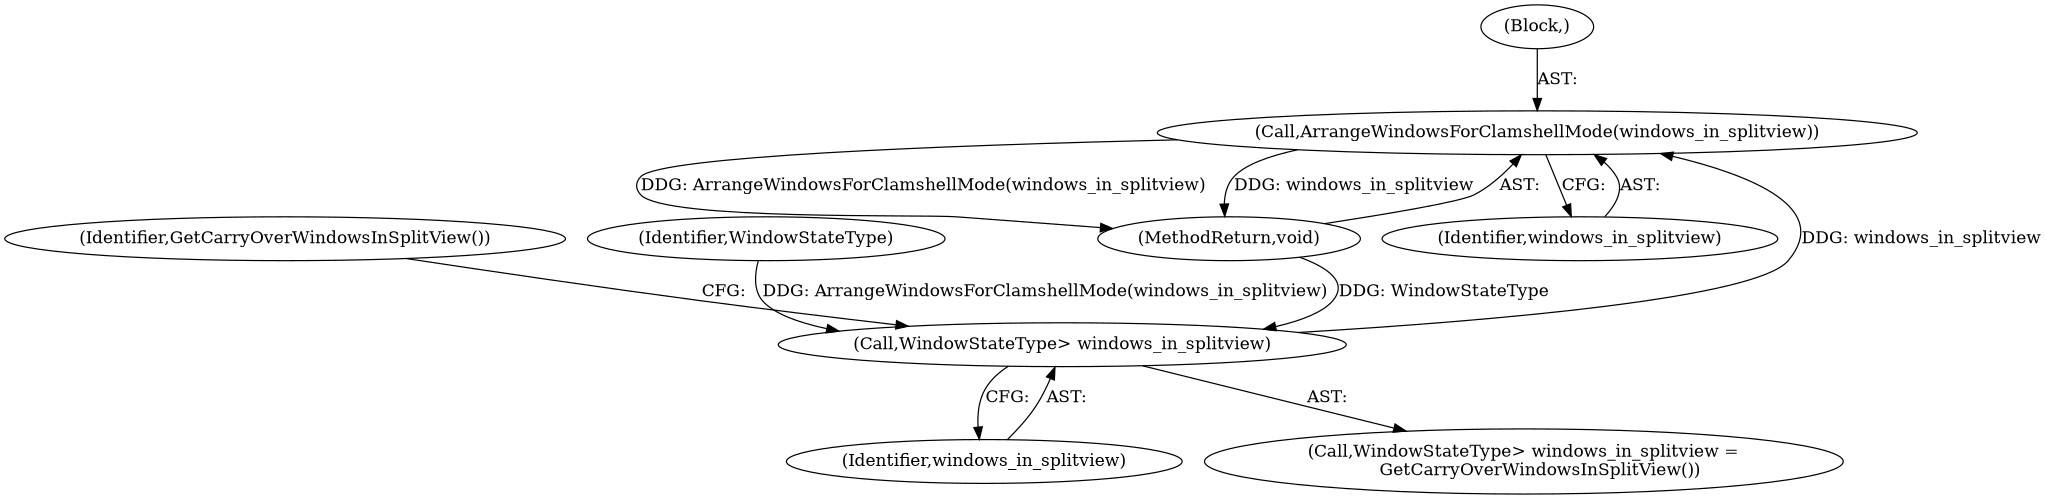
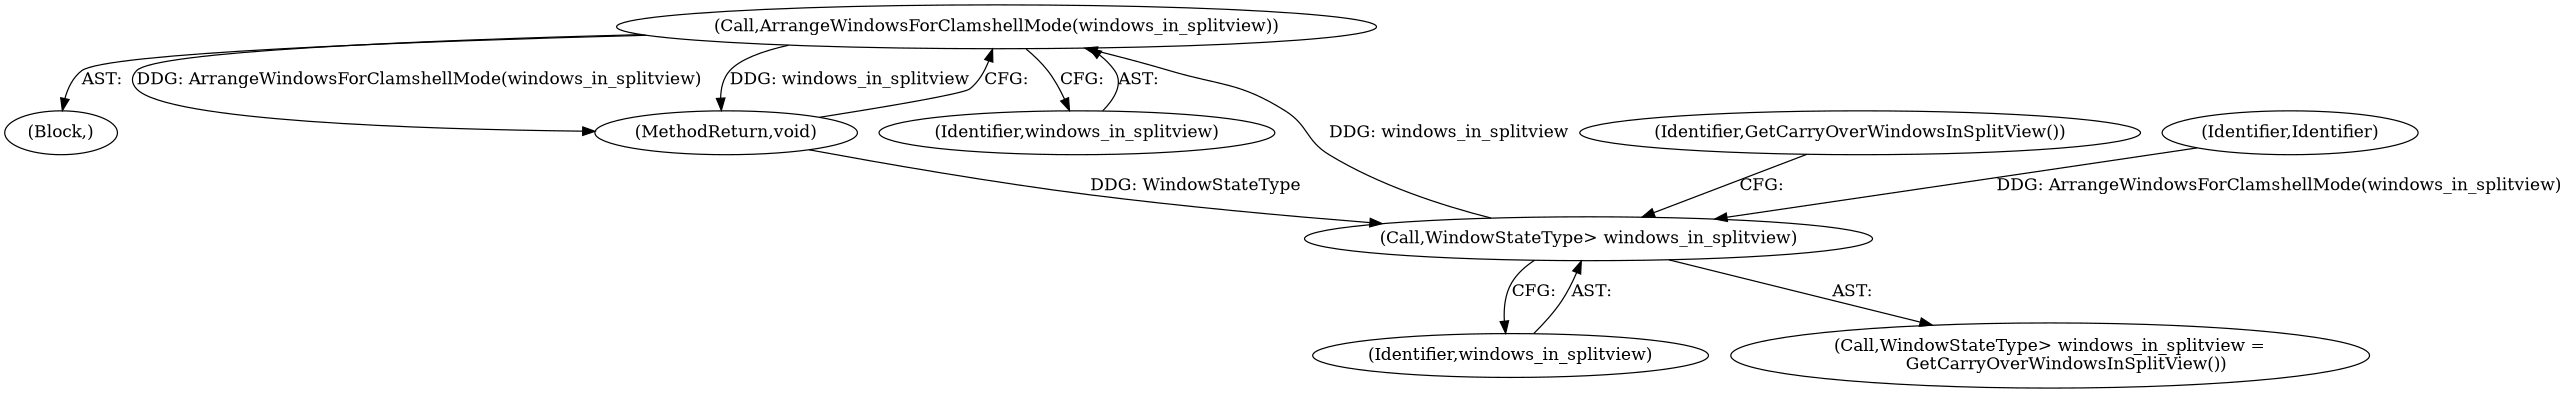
(1537, 74) -> (347, 46)
(1523, 186) -> (1009, 80)
(766, 239) -> (2290, 133)
